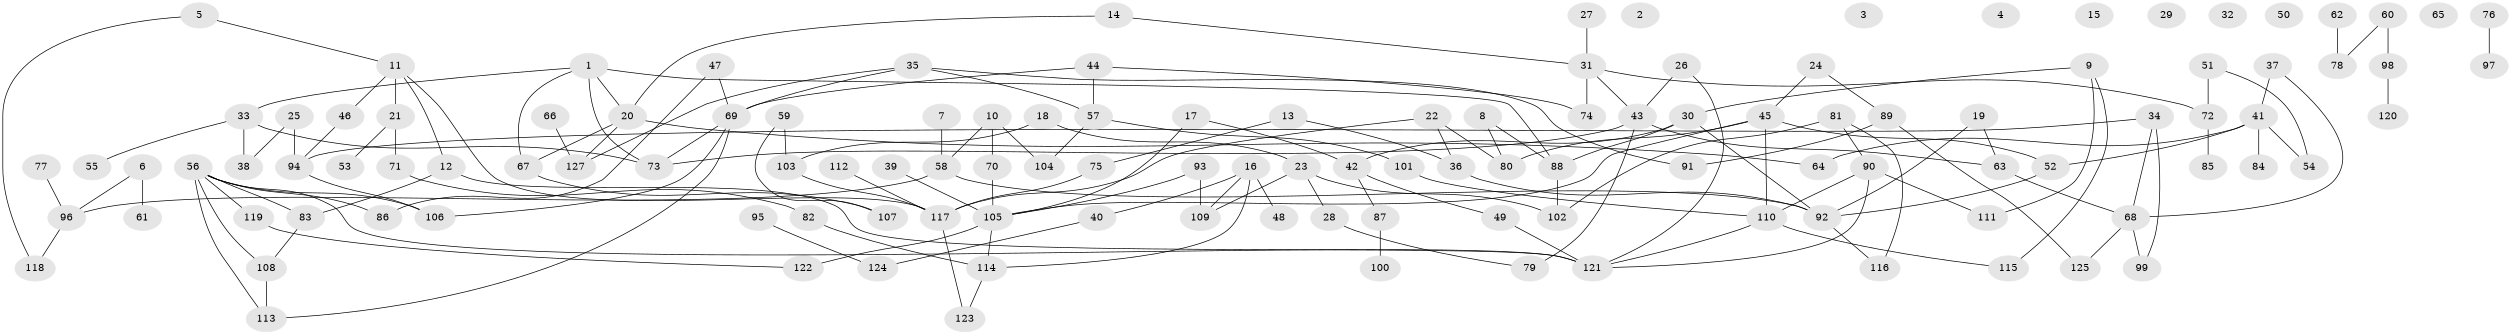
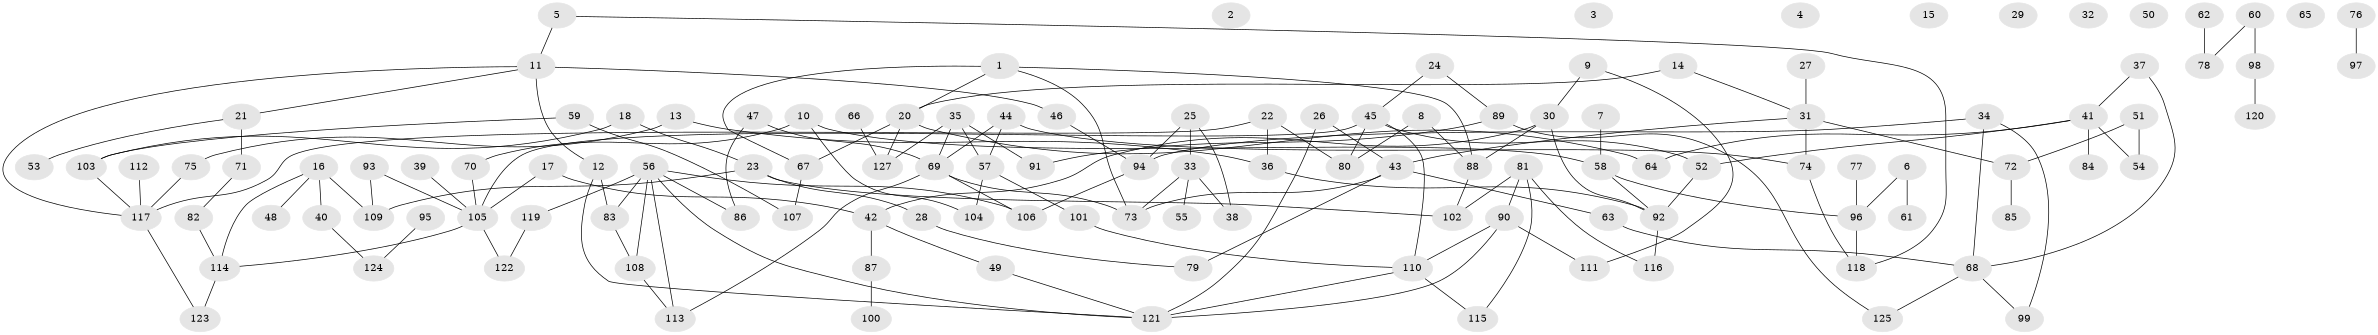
(421, 81) -> (1190, 142)
(1979, 117) -> none
(2092, 180) -> (1523, 248)
none -> (1826, 220)
